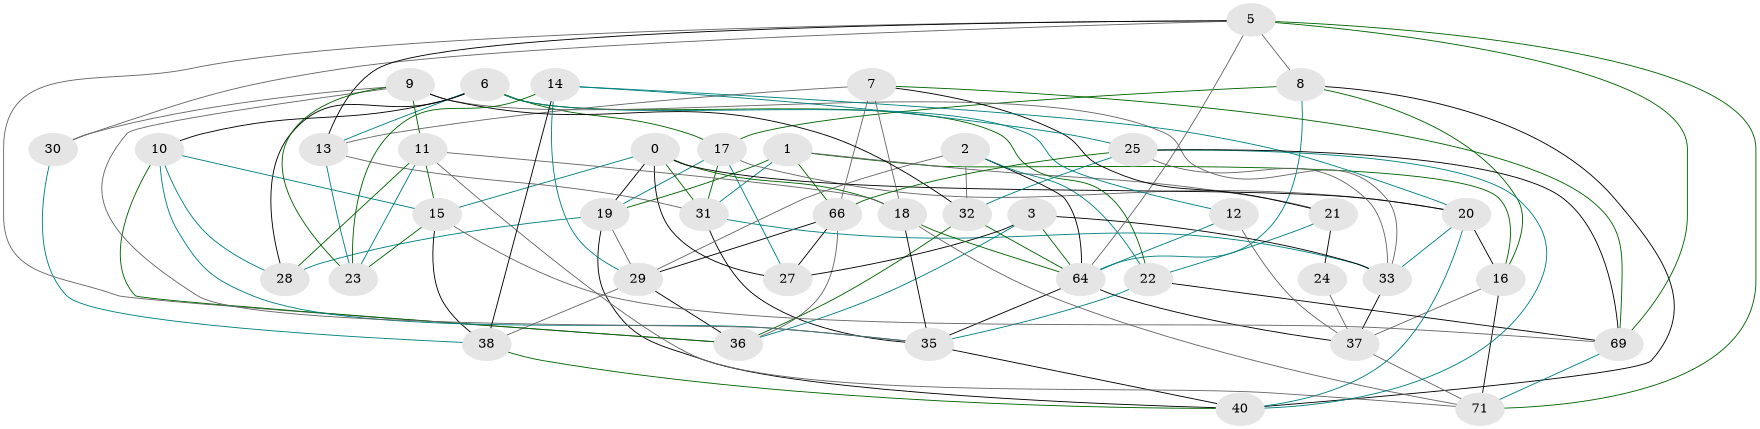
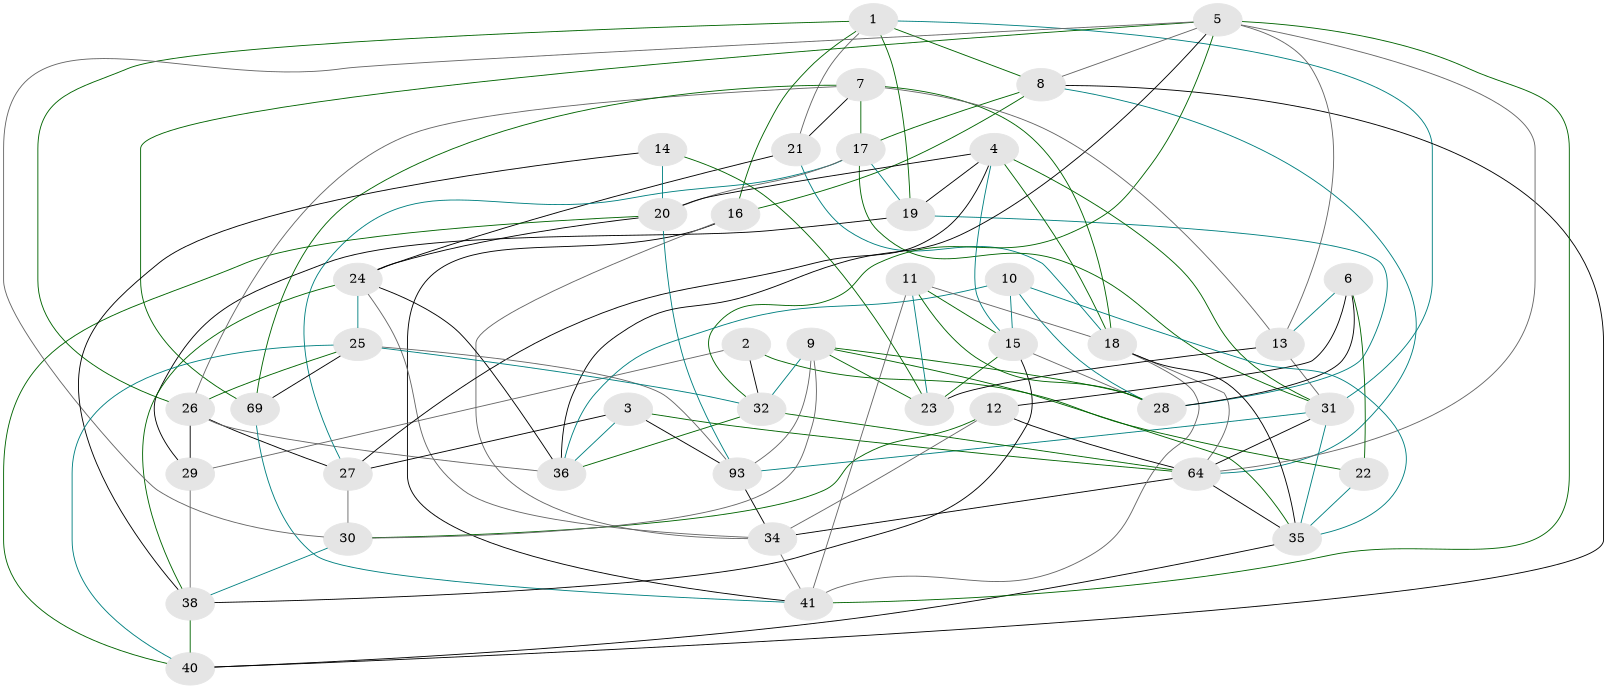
(526, 43) -> (1333, 158)
none -> (957, 52)
(187, 69) -> (814, 272)
(846, 107) -> (358, 312)
(740, 116) -> (786, 377)
(322, 117) -> none
(624, 119) -> (861, 117)
(417, 121) -> (974, 366)
(1030, 135) -> (1230, 377)
(655, 150) -> (994, 150)
(887, 150) -> (1049, 157)
(966, 182) -> (754, 377)
(559, 198) -> none
(1087, 202) -> (953, 382)
(1068, 203) -> (1263, 442)
(337, 215) -> (1101, 368)
(837, 215) -> (190, 409)
(1278, 237) -> (884, 246)
(622, 247) -> (437, 243)
none -> (1019, 247)
(1157, 247) -> (1093, 445)
(1484, 247) -> (540, 232)
(990, 250) -> (1212, 387)
(1387, 279) -> (737, 474)
(197, 296) -> (956, 376)
(779, 310) -> (1313, 474)
(1384, 312) -> none
(355, 315) -> (746, 319)
(695, 316) -> (468, 343)
(1045, 324) -> (1088, 377)
(1355, 344) -> (772, 539)
(1394, 354) -> (135, 306)
(917, 392) -> none
(1480, 409) -> (809, 604)
none -> (147, 418)
none -> (348, 507)
none -> (716, 515)
